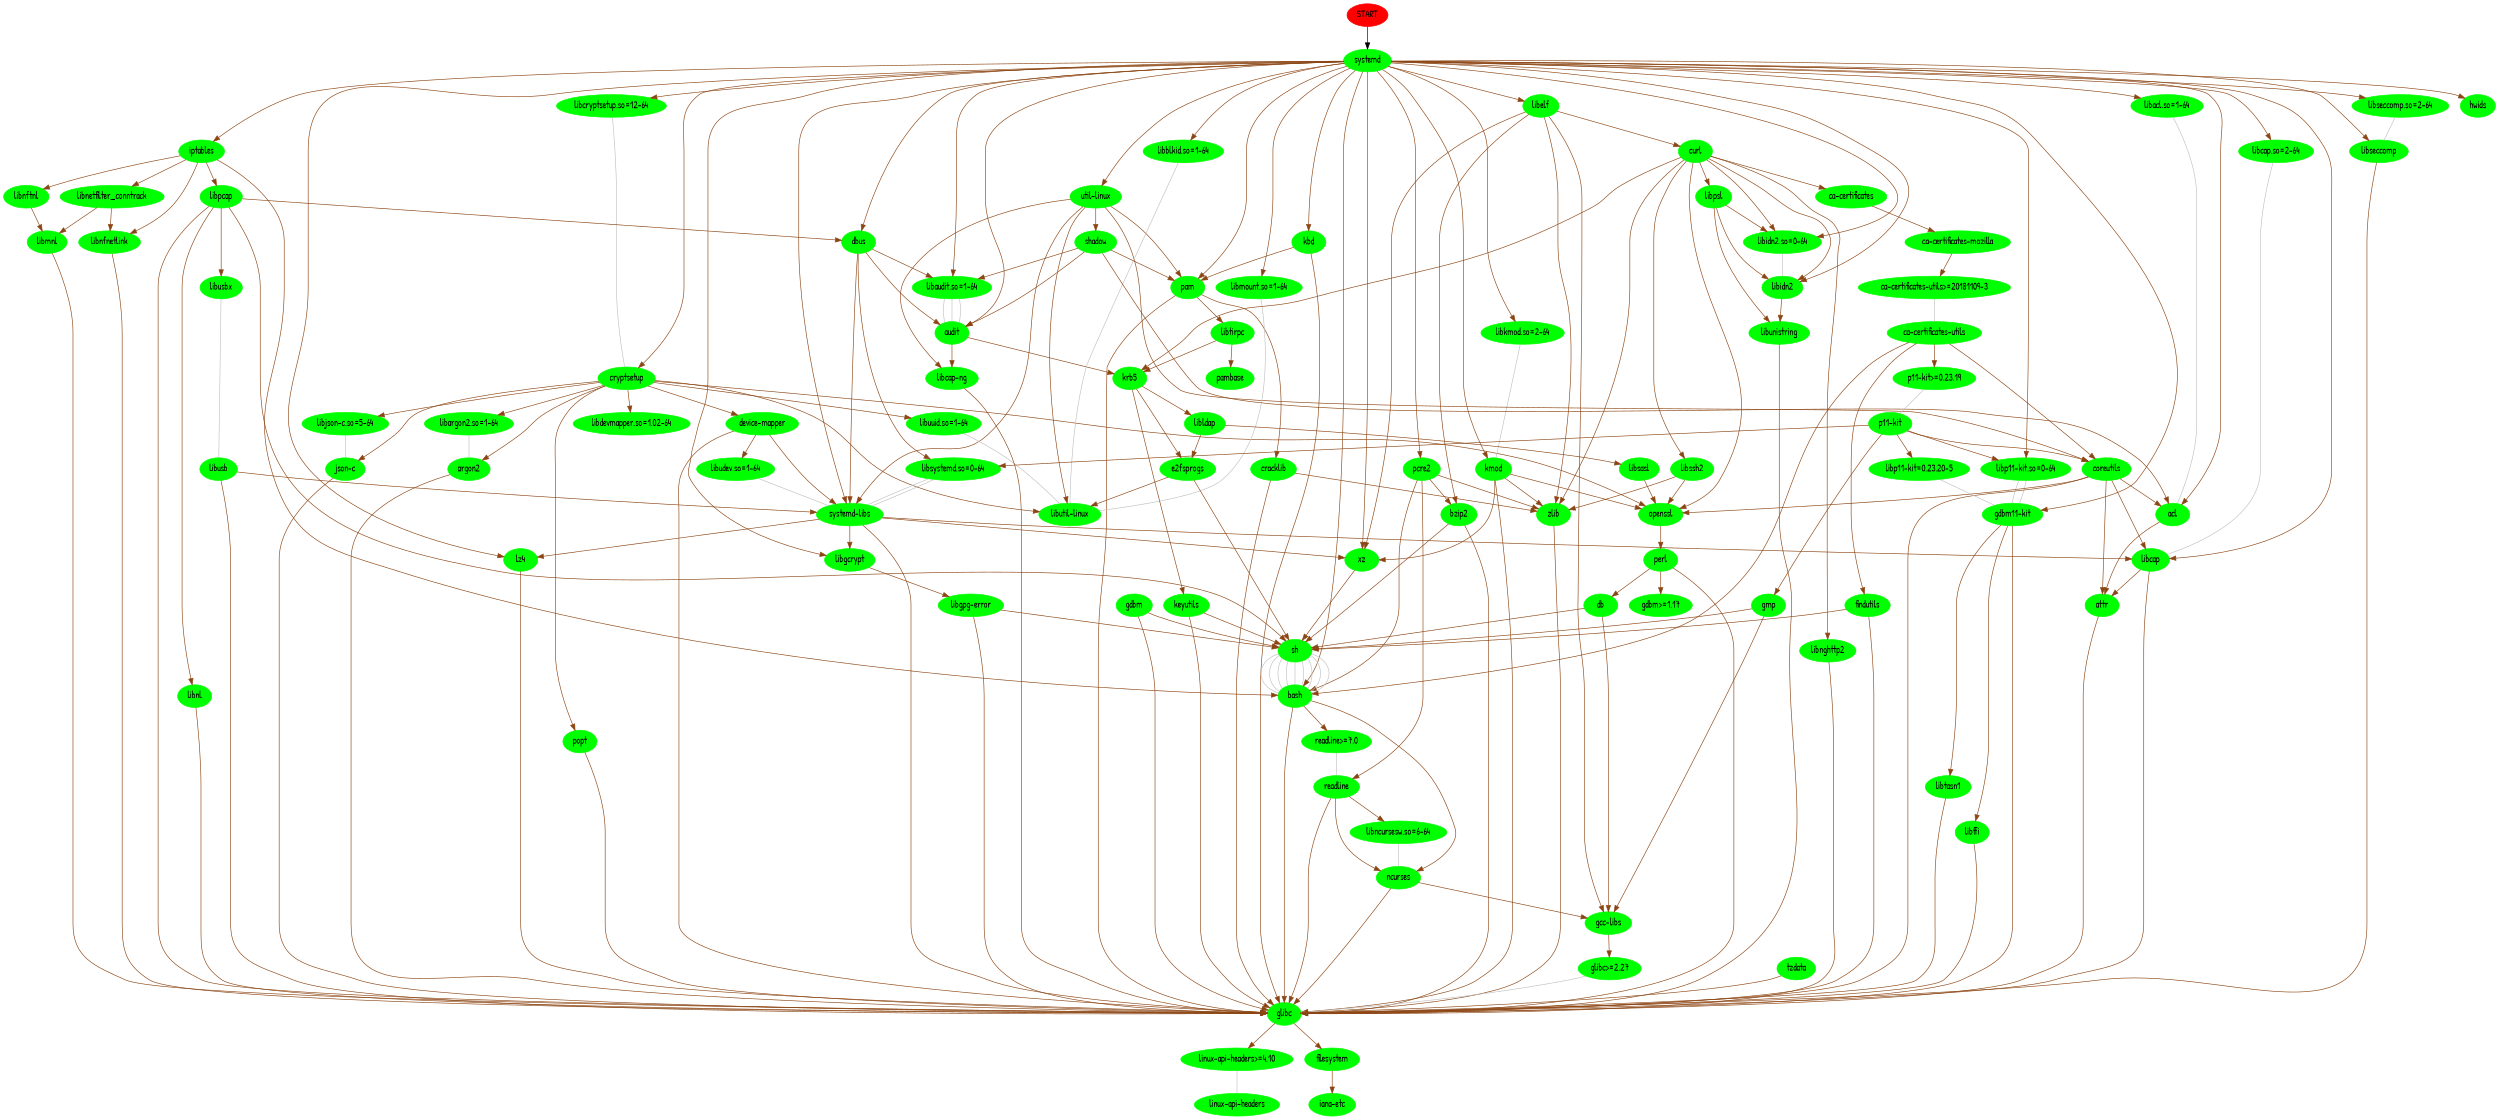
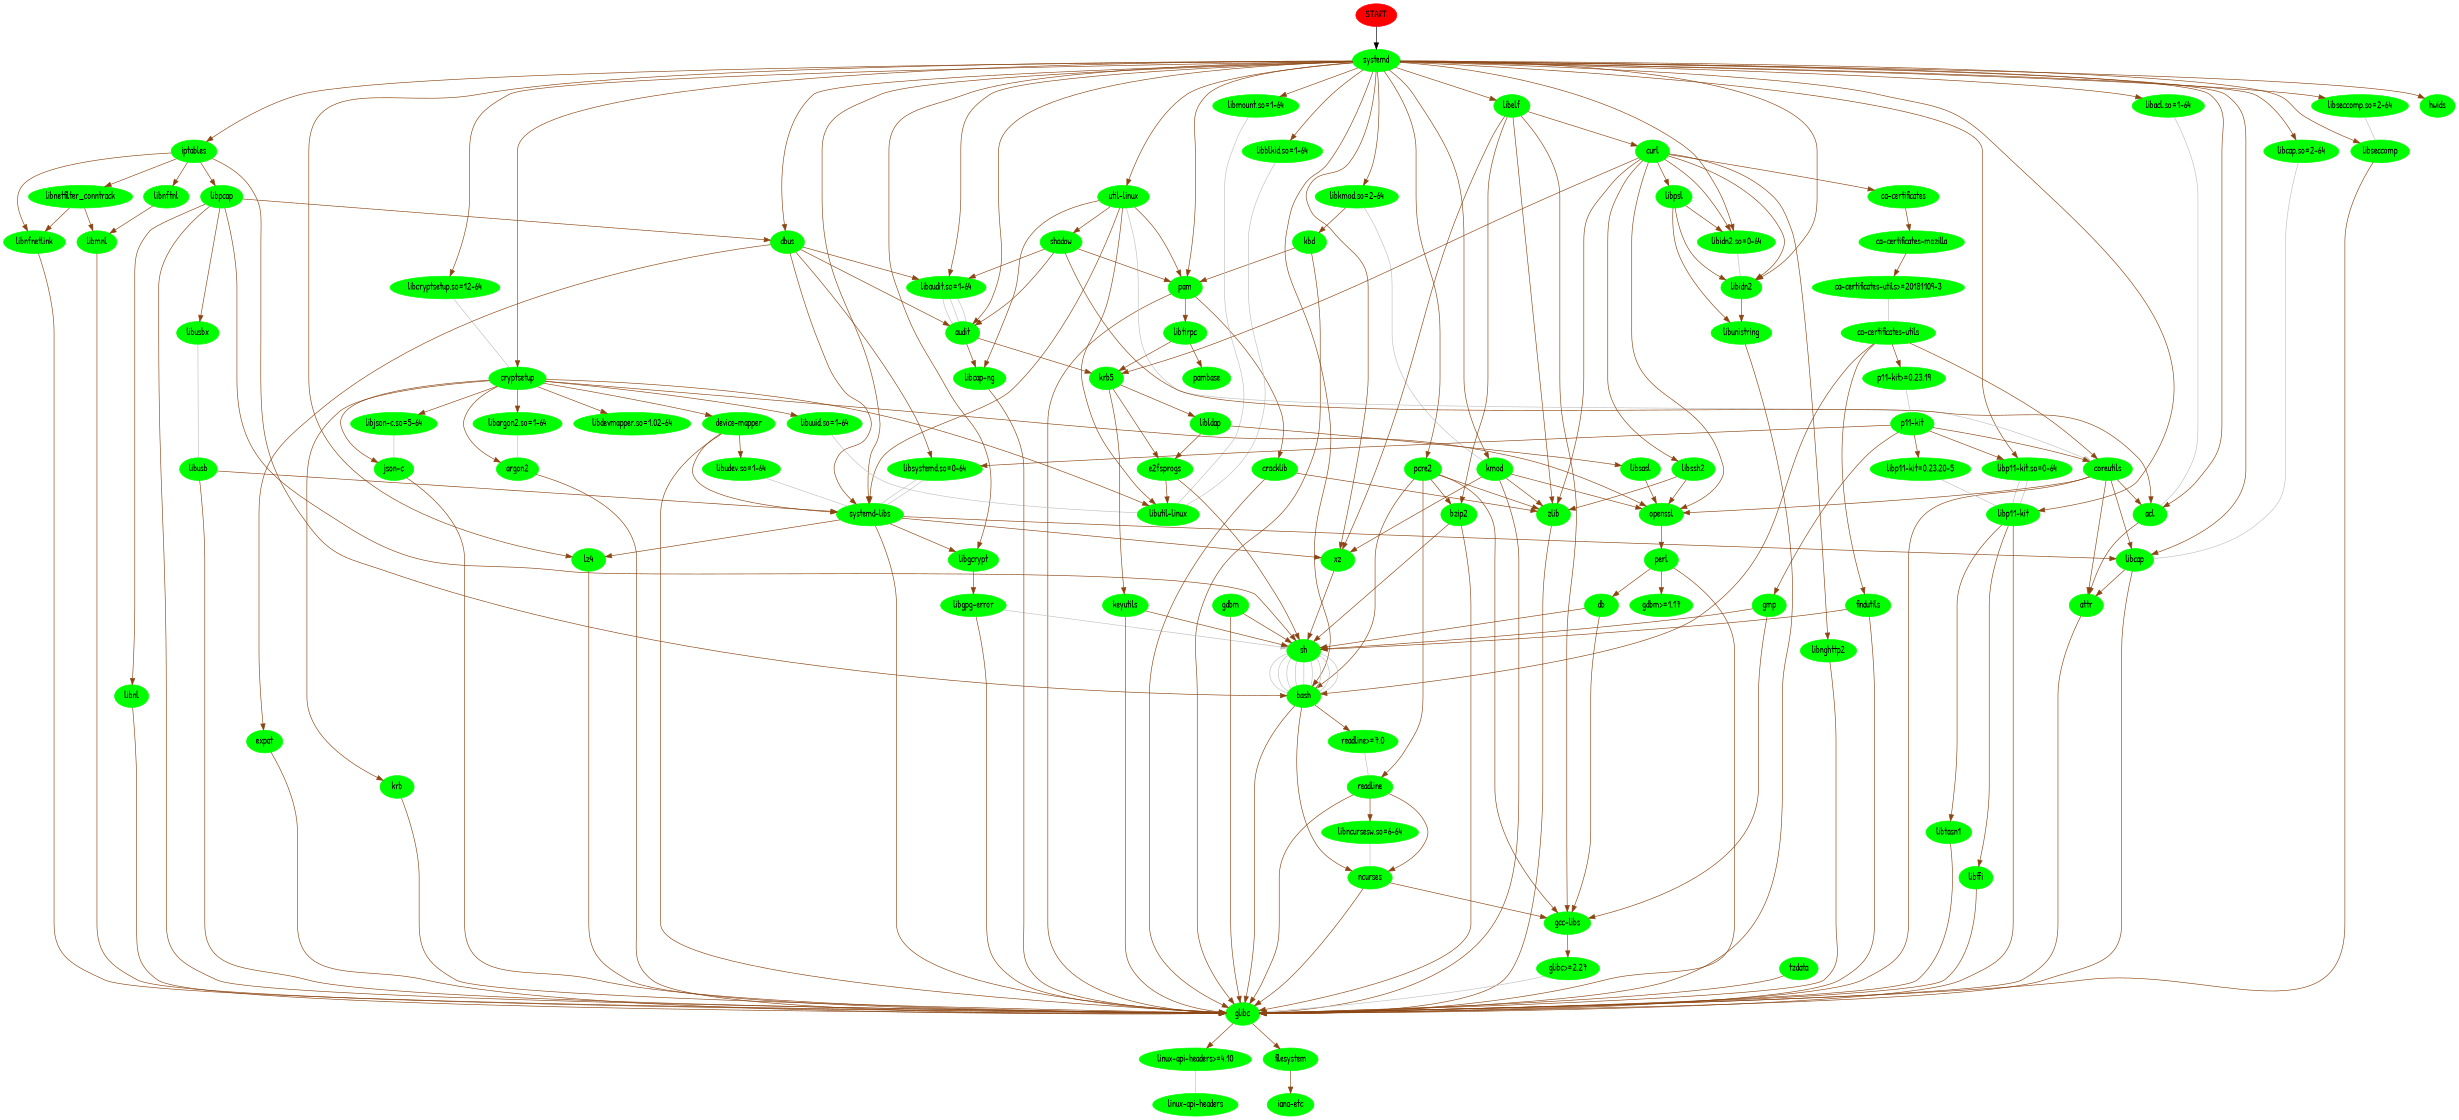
(1318, 142) -> (1335, 218)
(1532, 408) -> (1453, 406)
(2013, 515) -> (2013, 515)
(1136, 629) -> (1142, 629)
none -> (1495, 686)
none -> (265, 742)
(580, 742) -> (397, 787)
